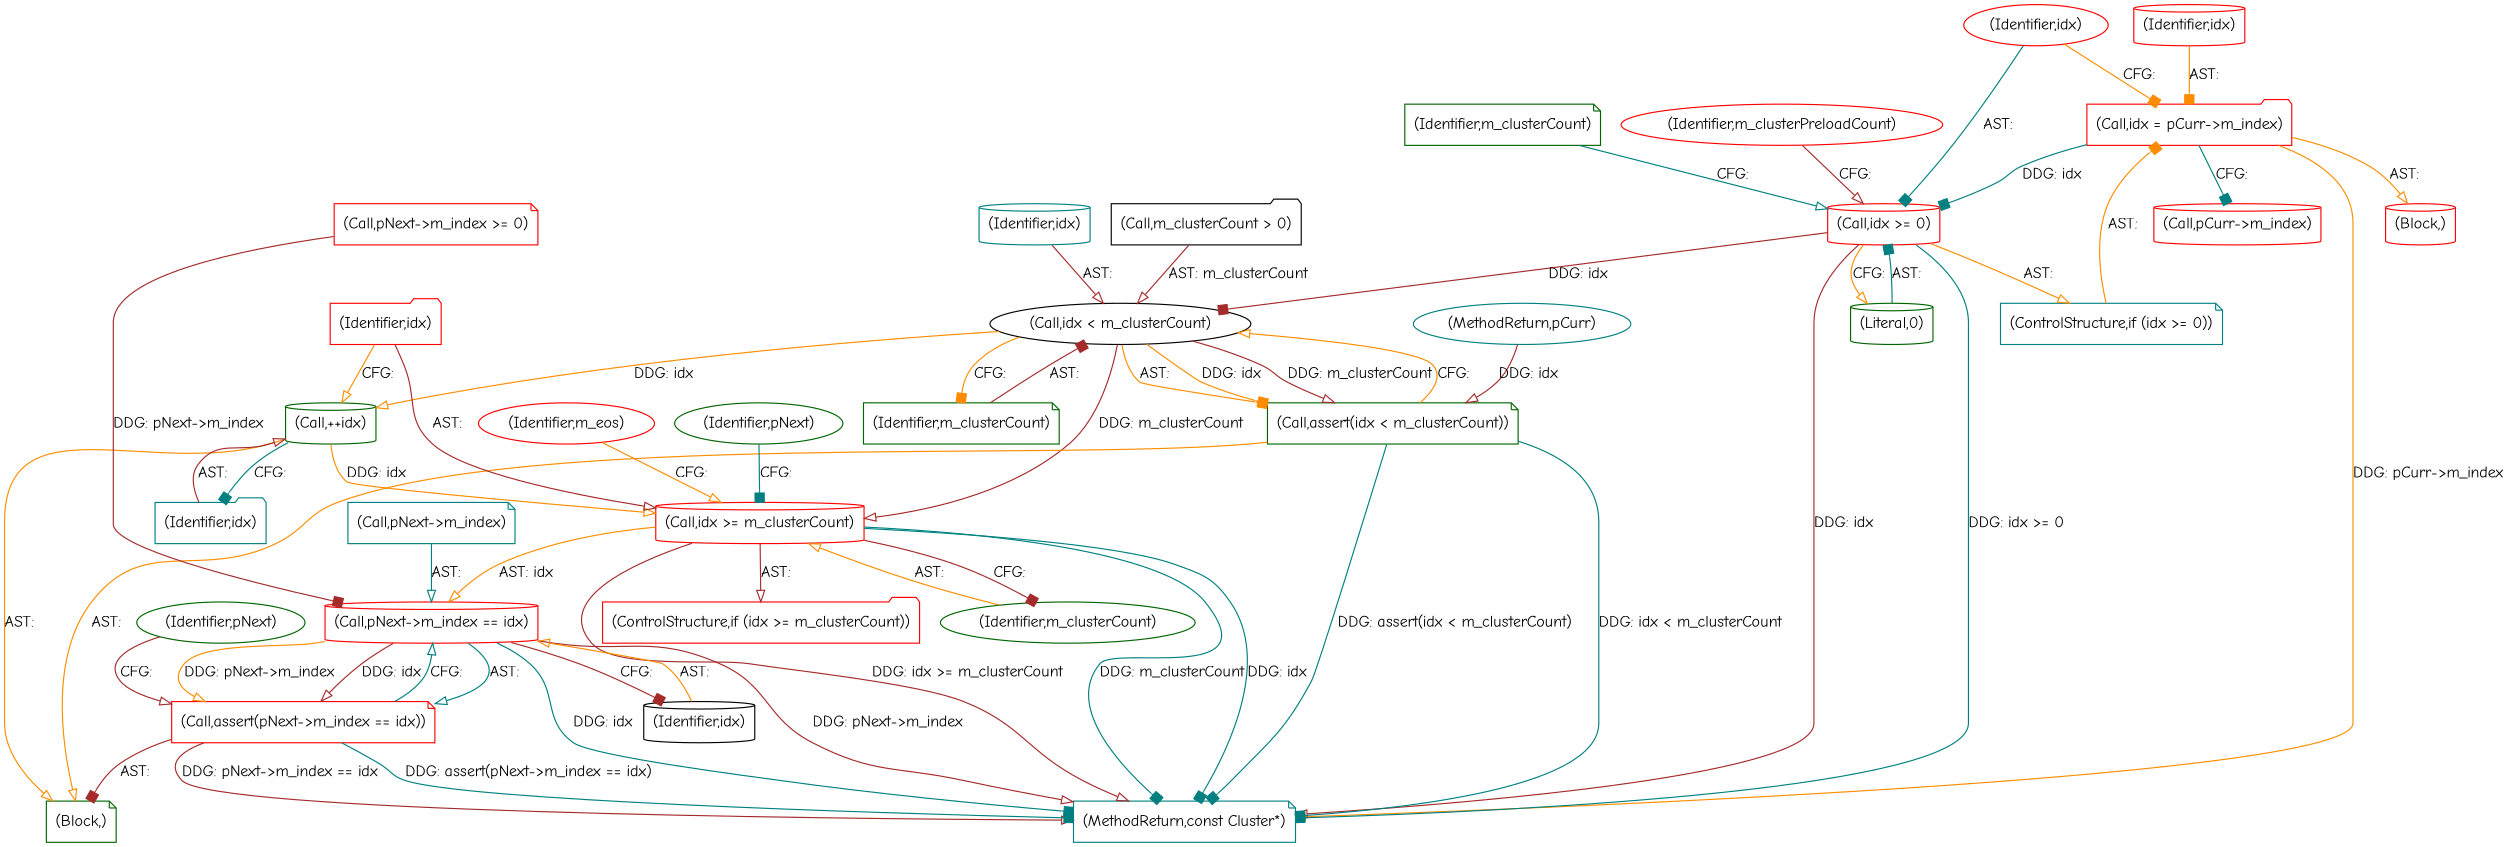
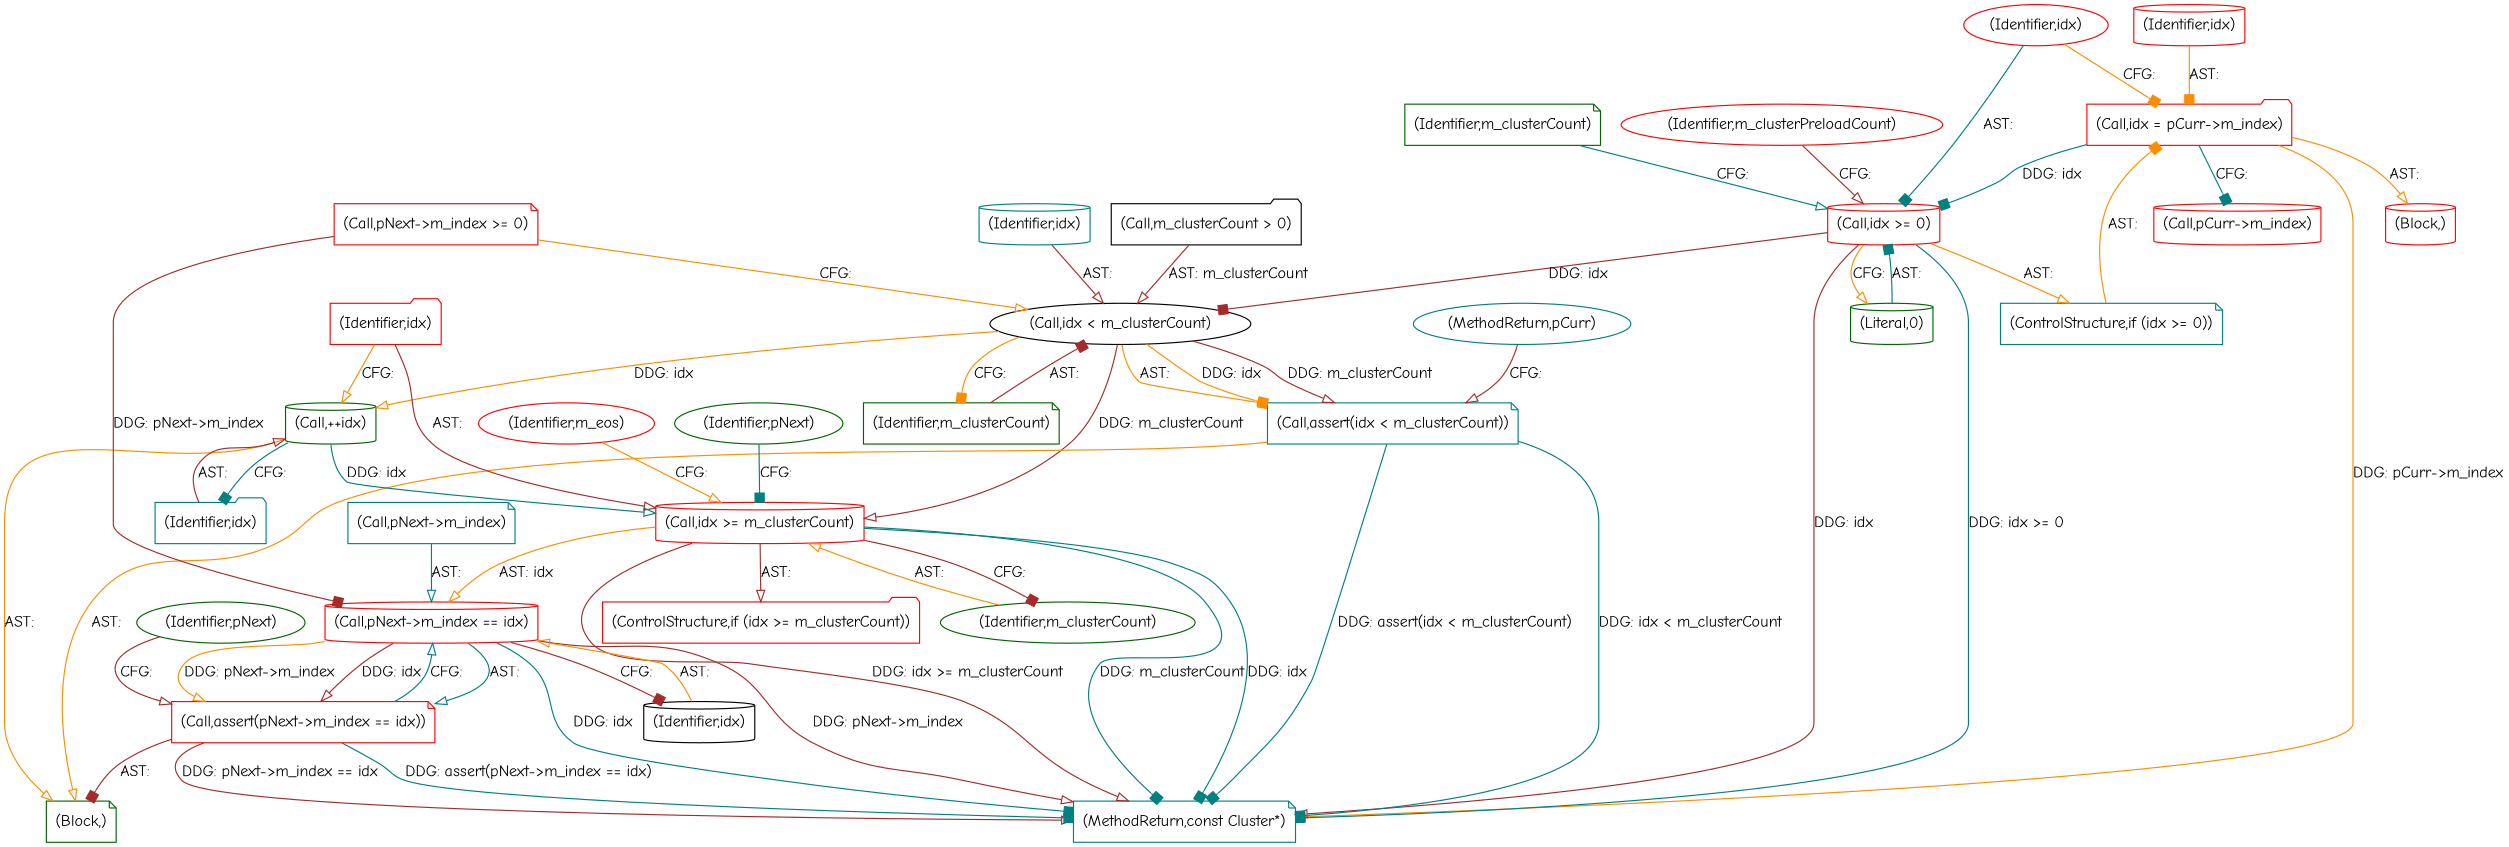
(1365, 346) -> (777, 274)
(1528, 374) -> (1528, 374)
(1393, 423) -> (1393, 423)
(475, 497) -> (475, 497)
